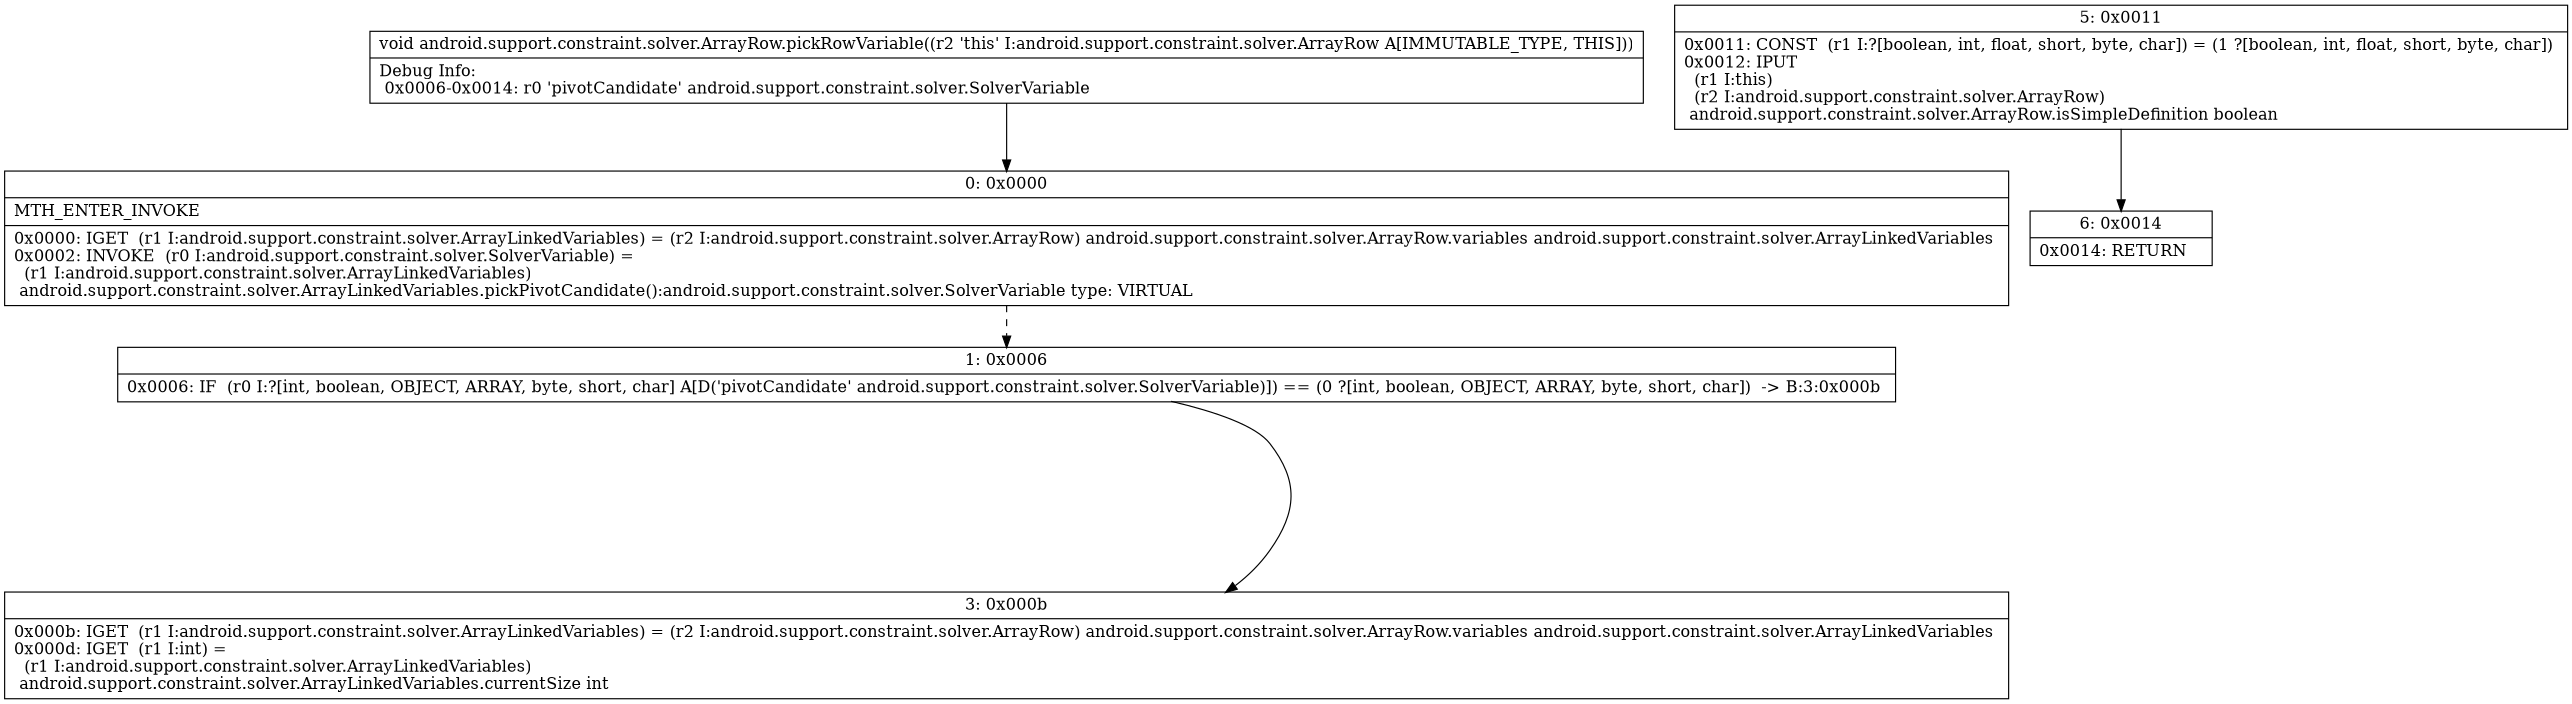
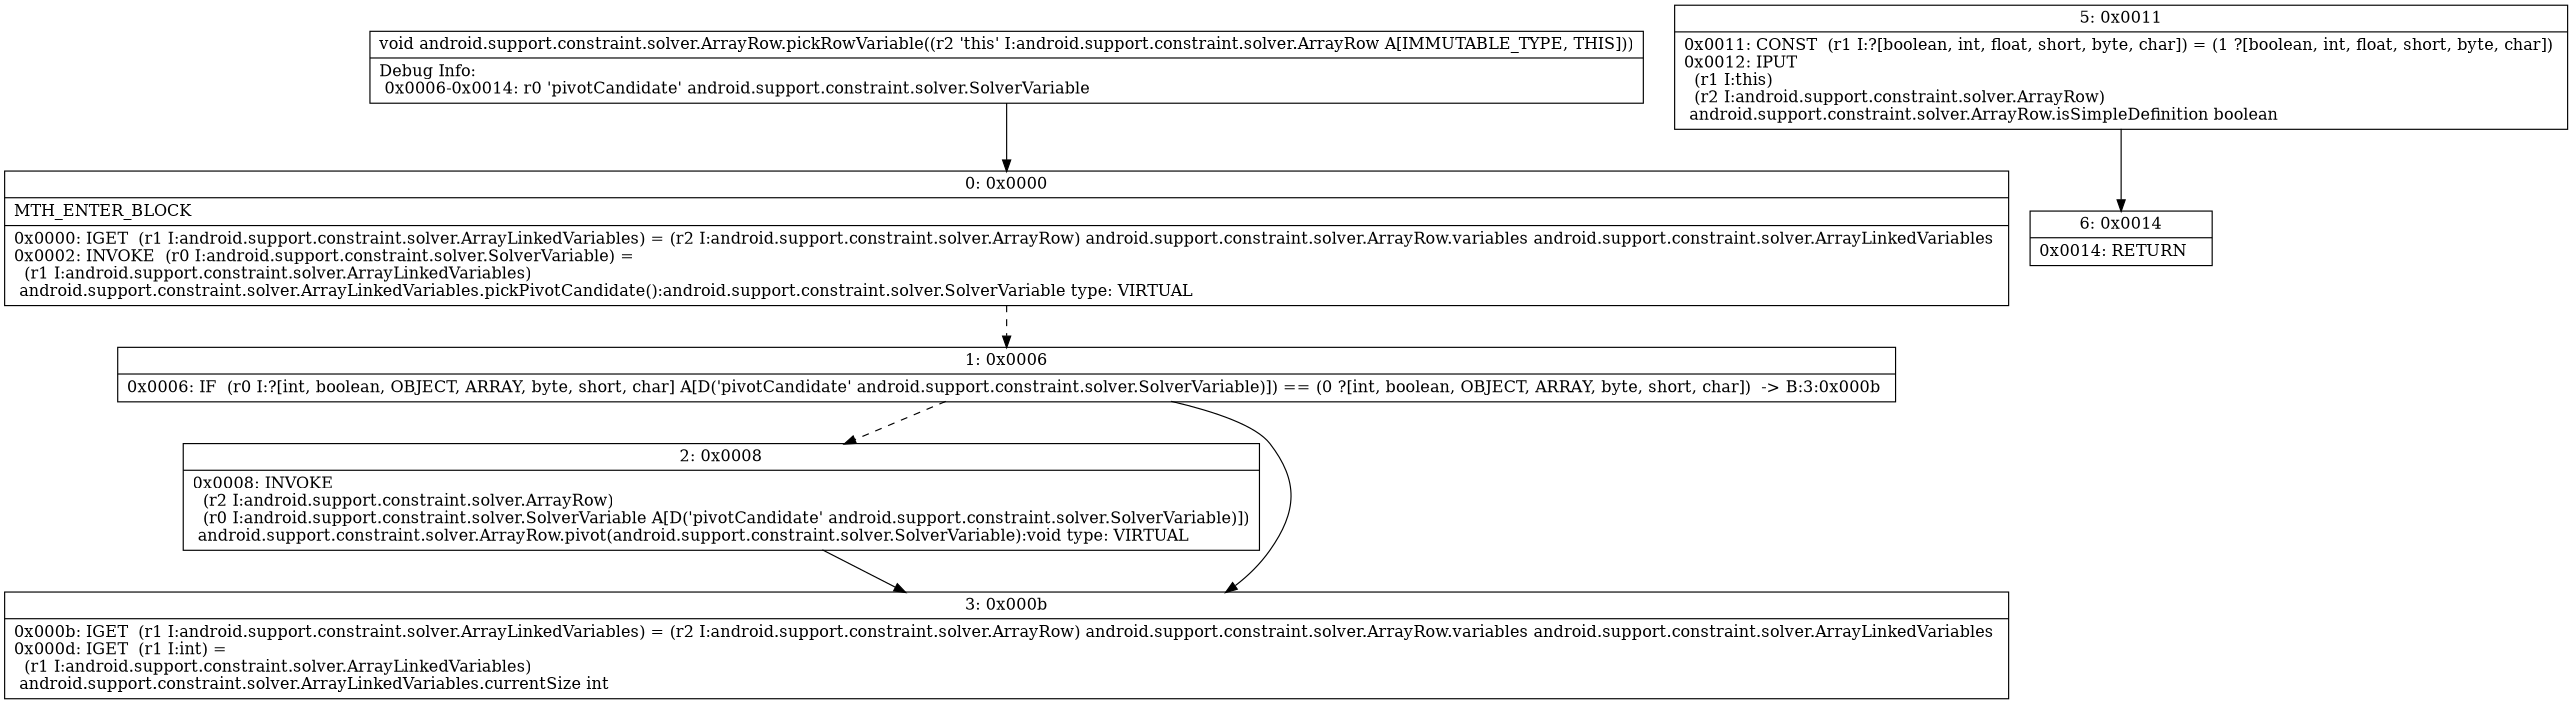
(107, 211) -> (103, 211)
none -> (721, 497)
